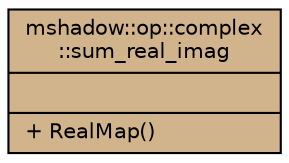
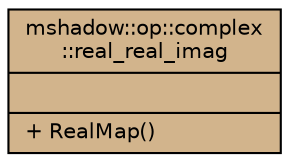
(145, 52) -> (145, 52)
